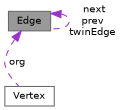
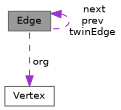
(5, 64) -> (30, 53)
